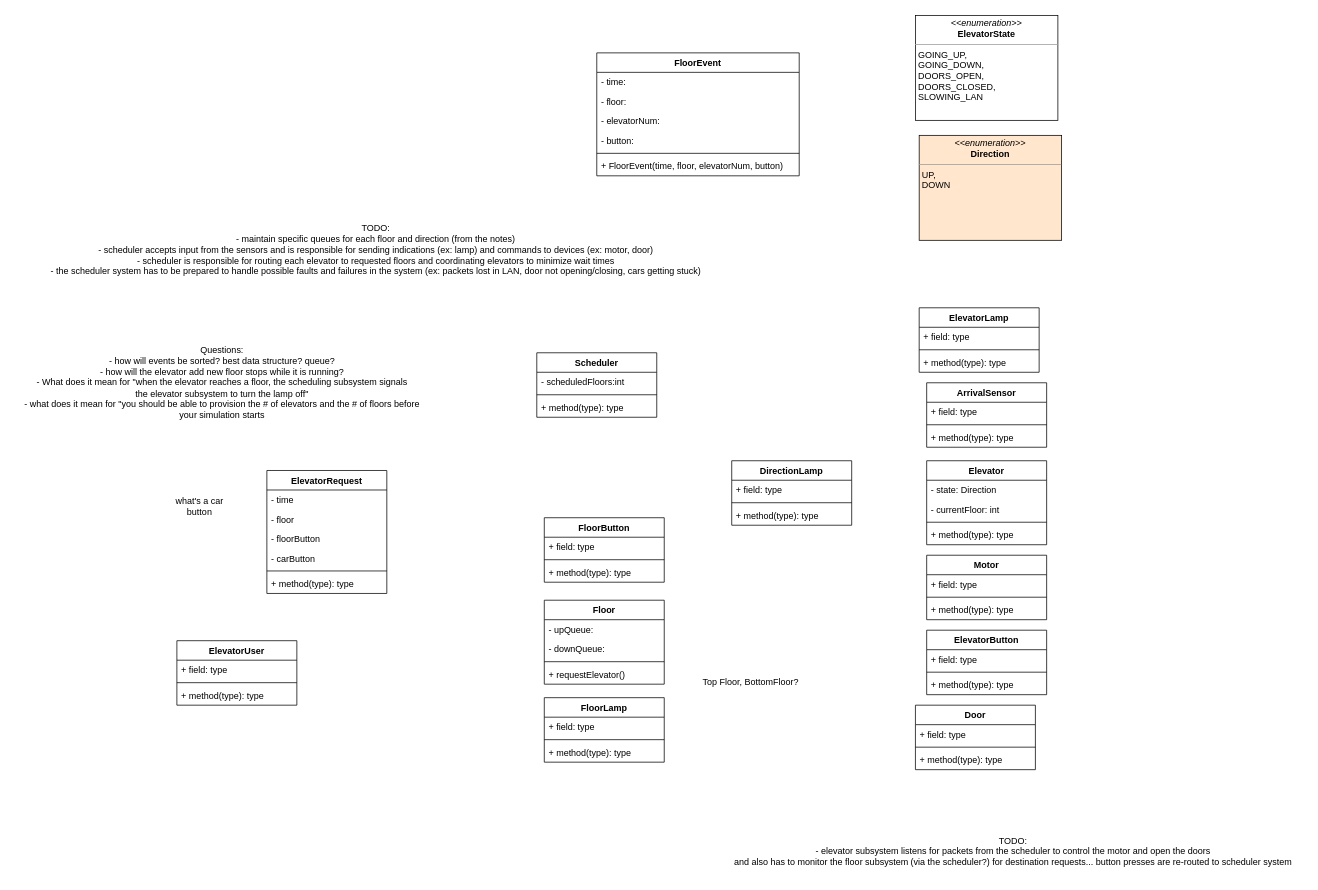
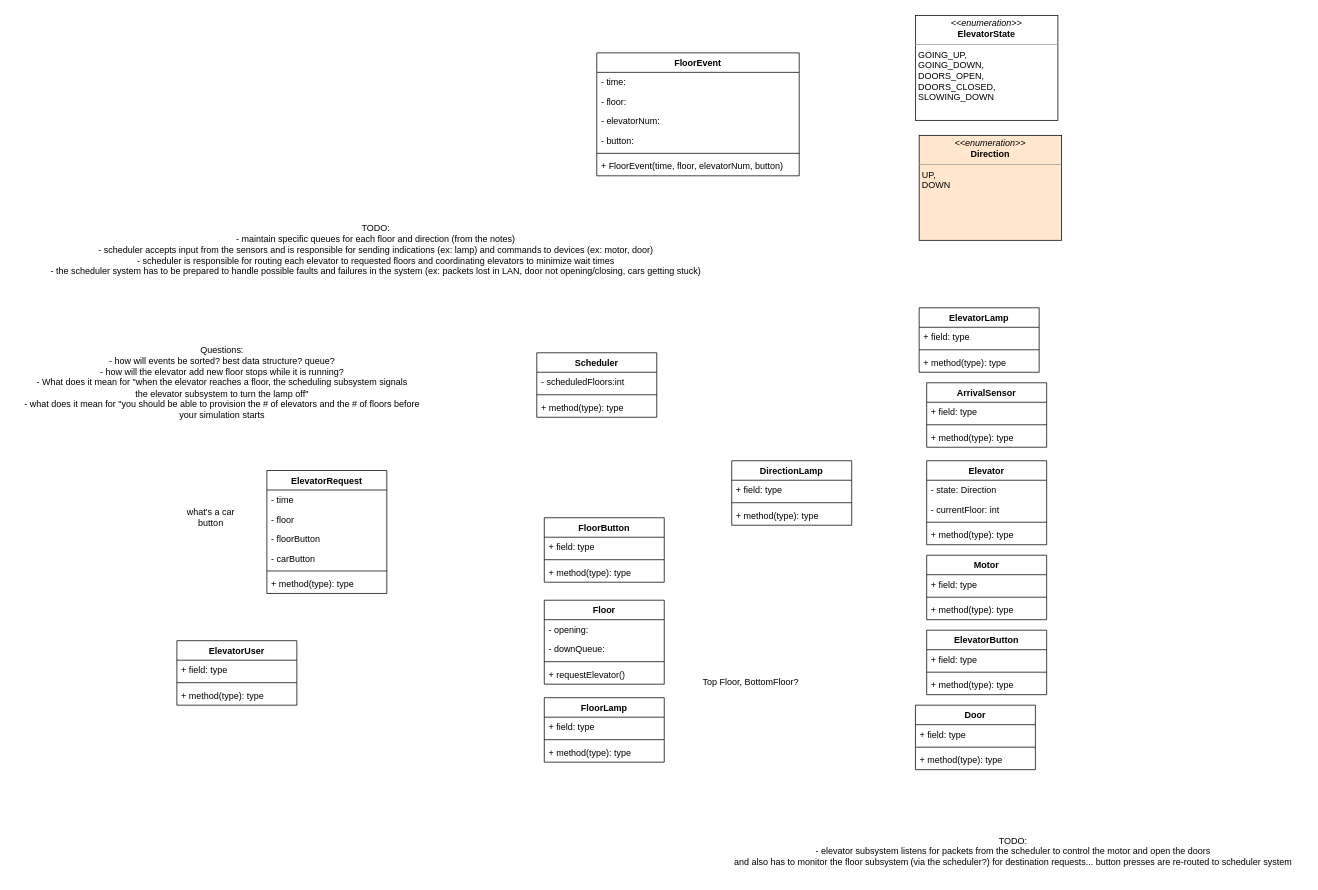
(952, 53) -> (952, 53)
(199, 507) -> (210, 518)
(571, 630) -> (570, 630)
